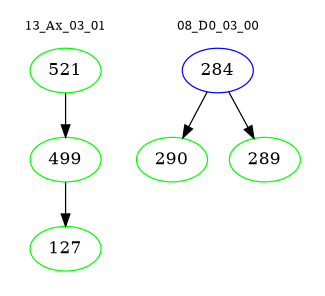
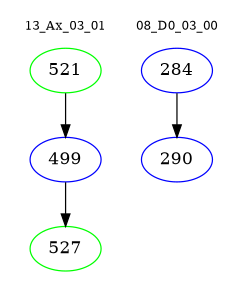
(66, 160) -> (66, 160)
(172, 160) -> (177, 160)
(265, 160) -> none
(66, 249) -> (66, 249)
